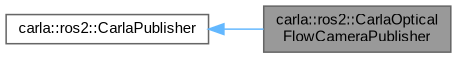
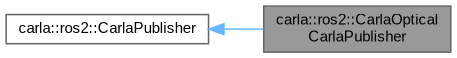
(357, 29) -> (357, 29)
